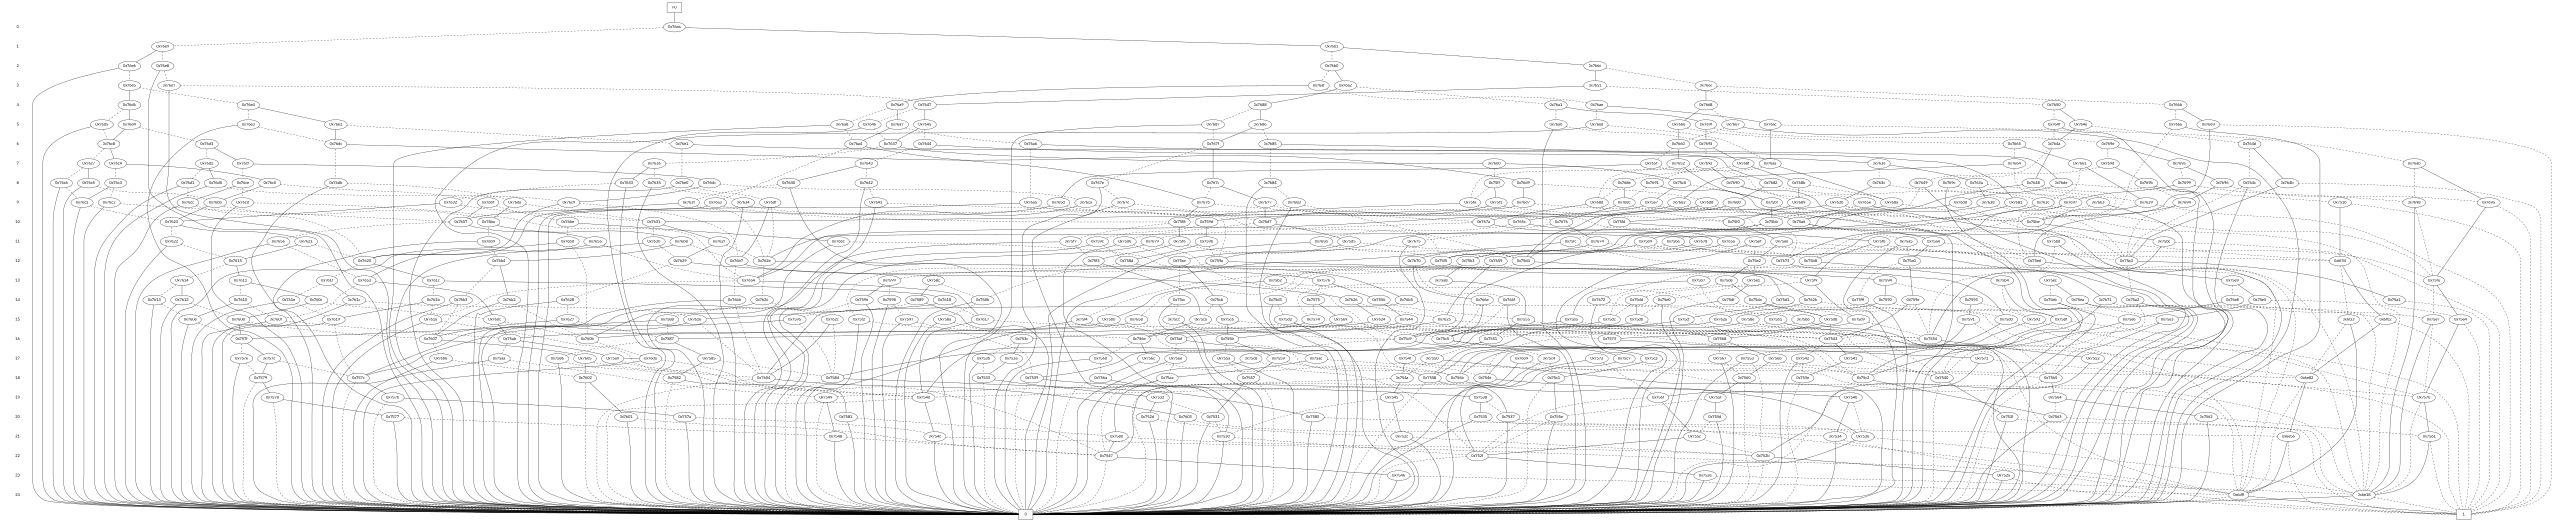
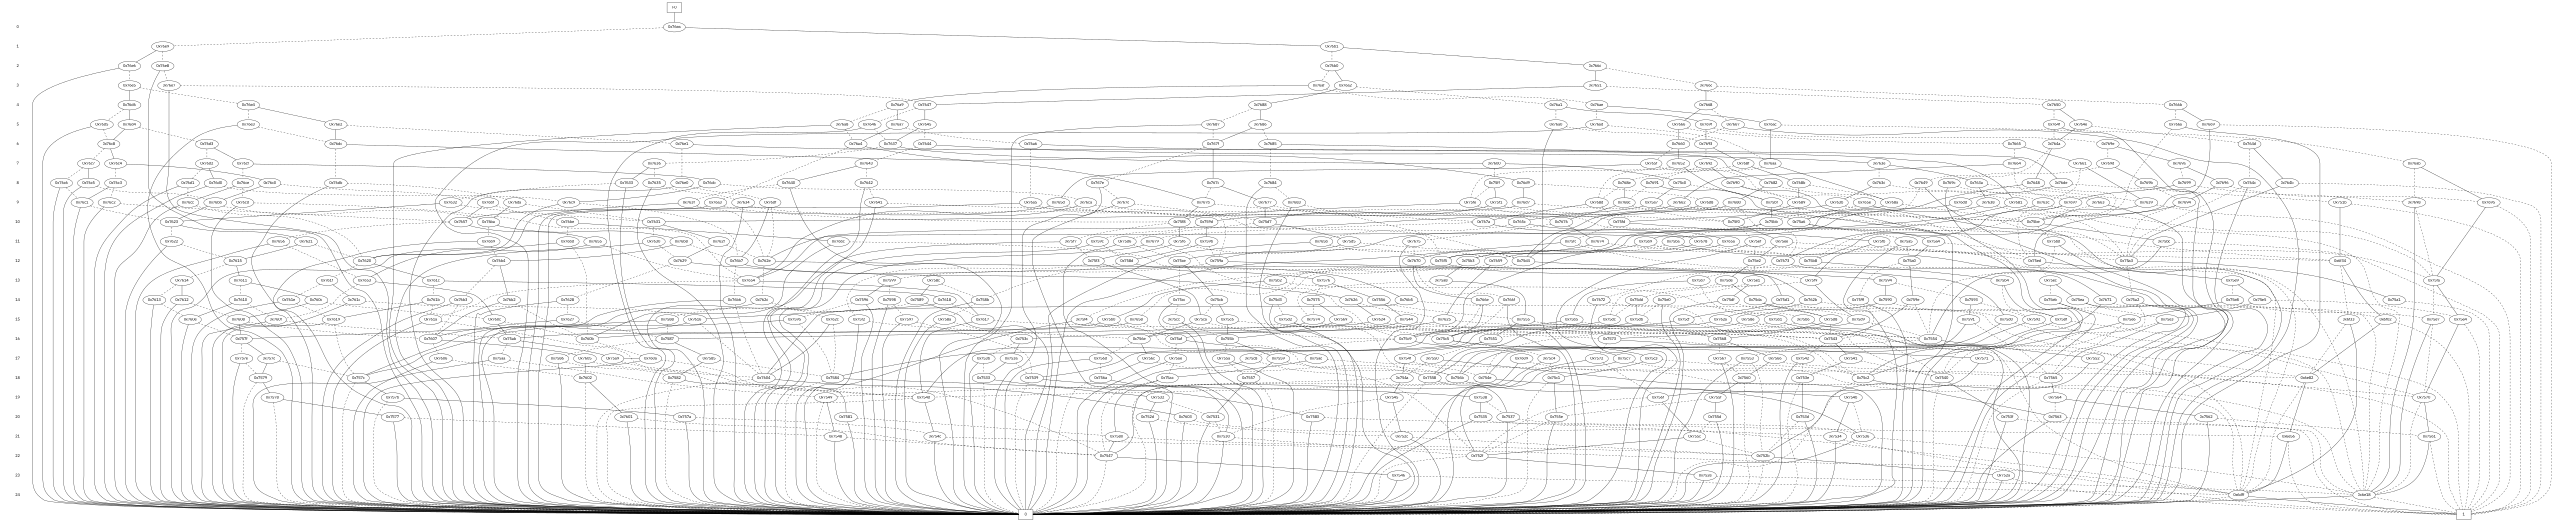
none -> (1803, 417)
